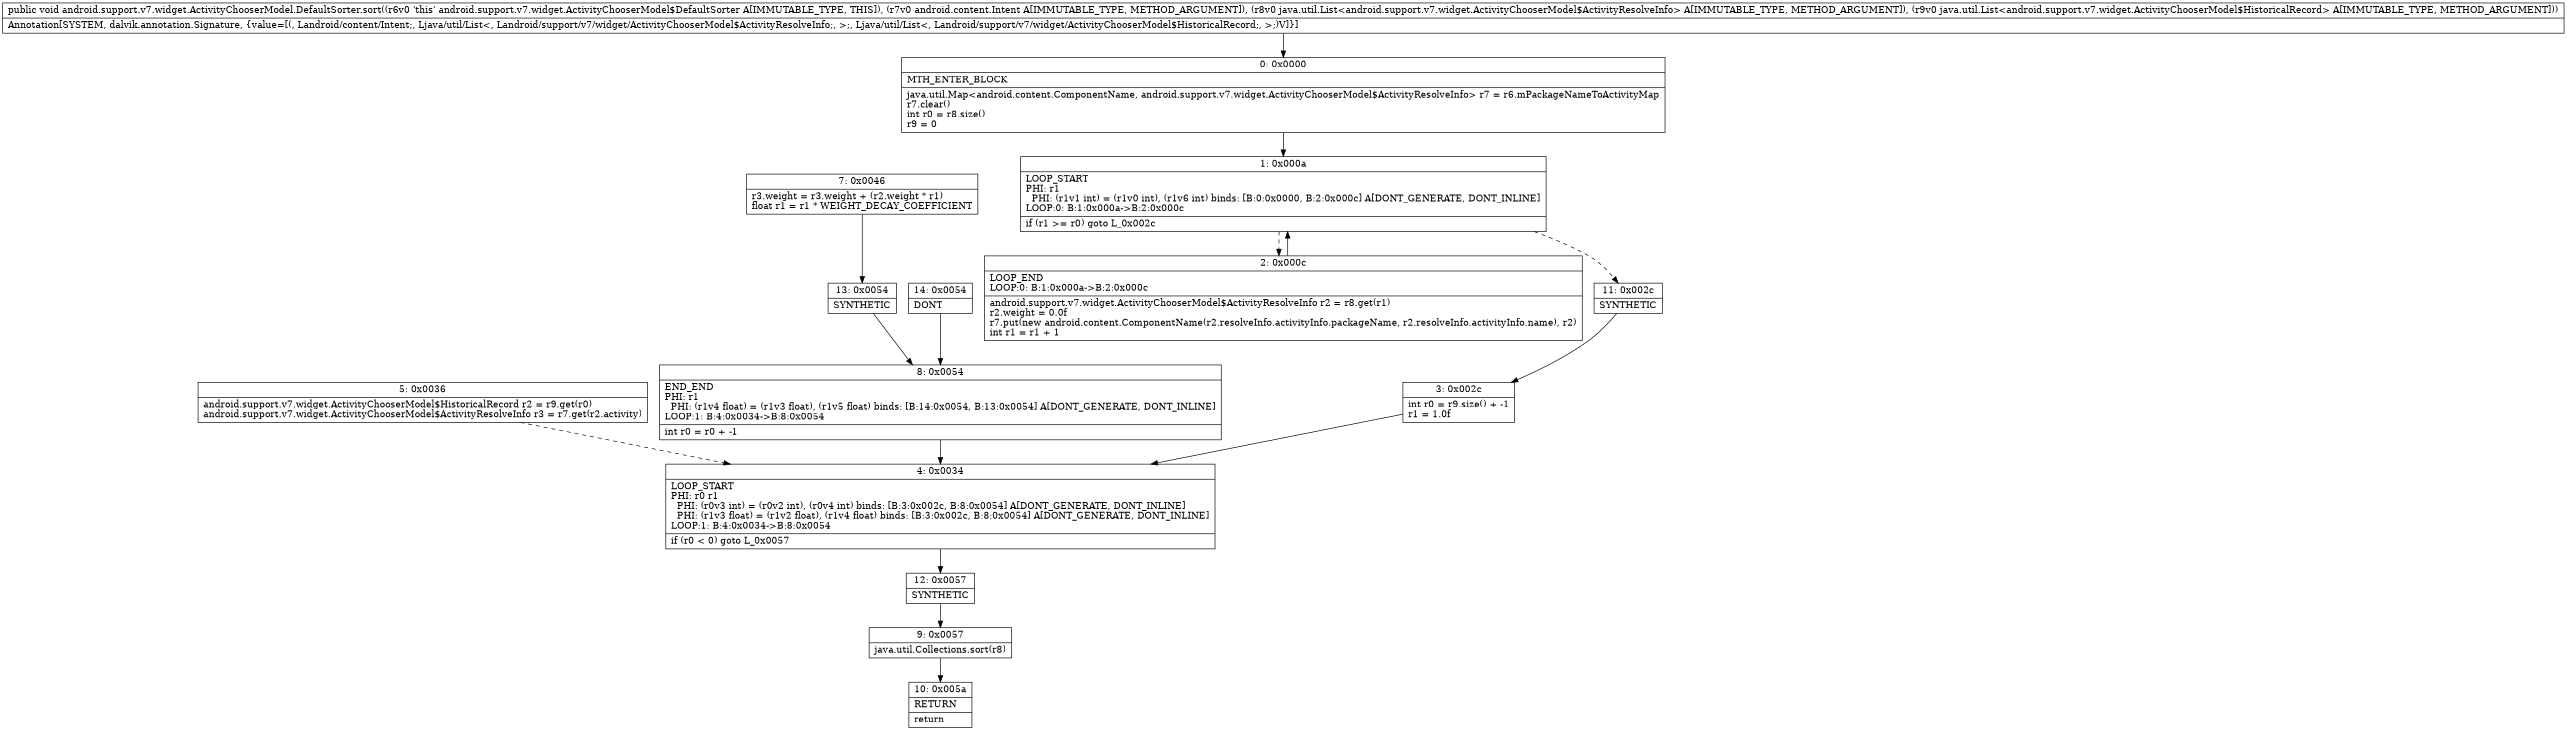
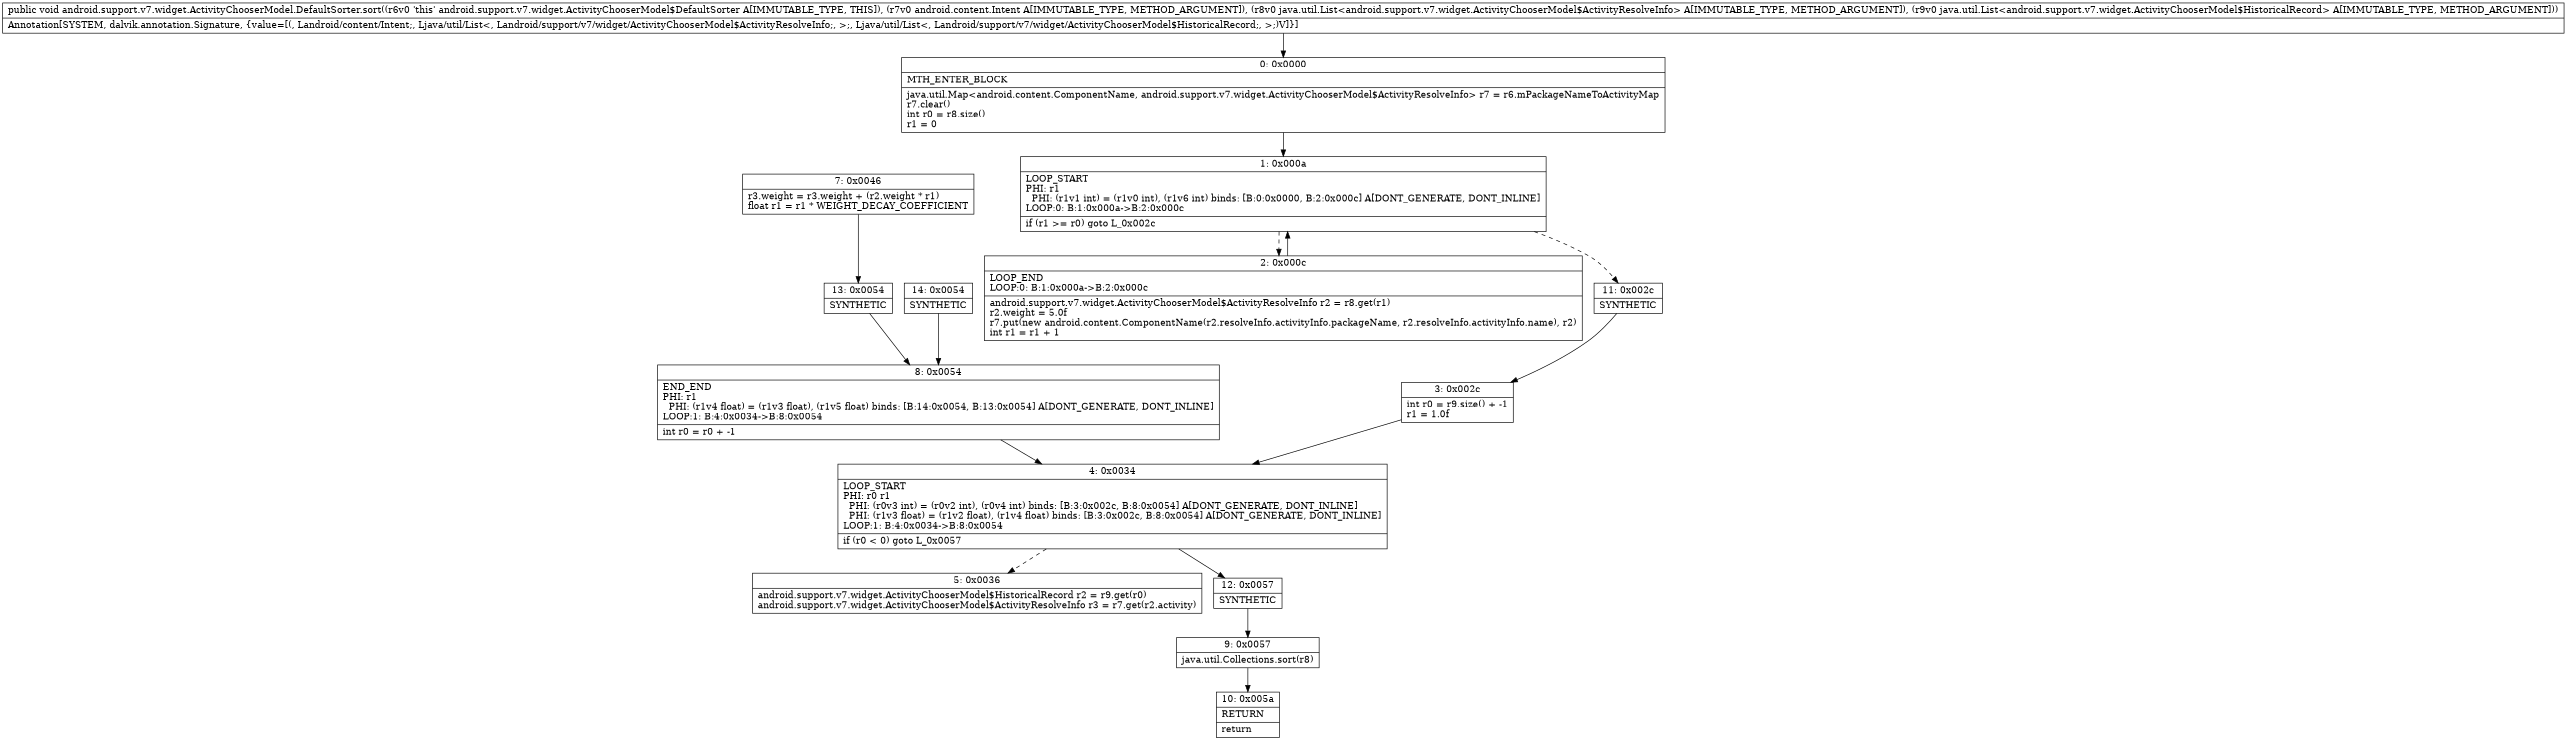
(922, 124) -> (922, 124)
(928, 305) -> (938, 305)
(1028, 313) -> (1028, 313)
(622, 443) -> (1030, 559)
